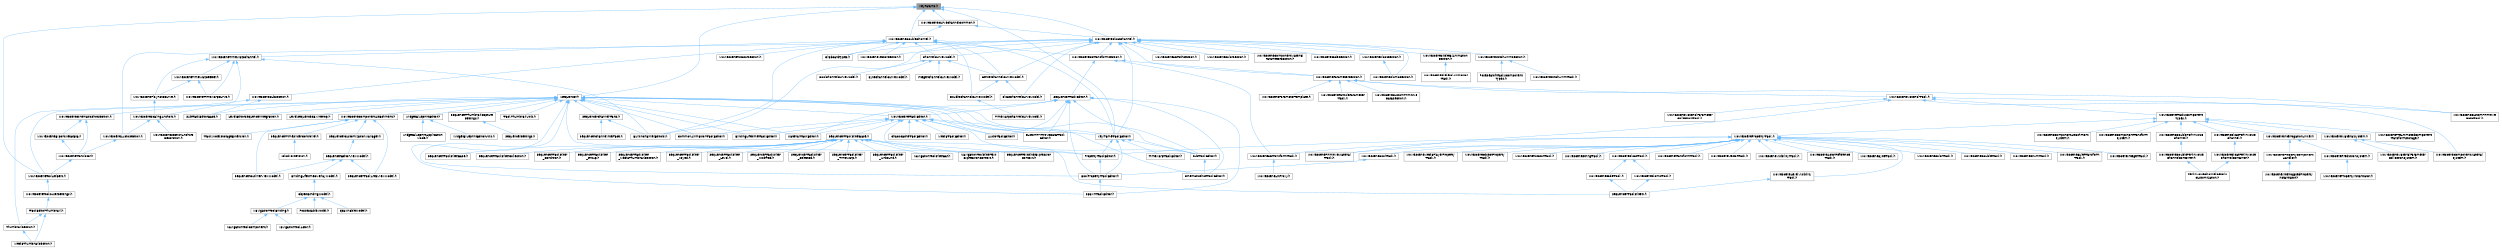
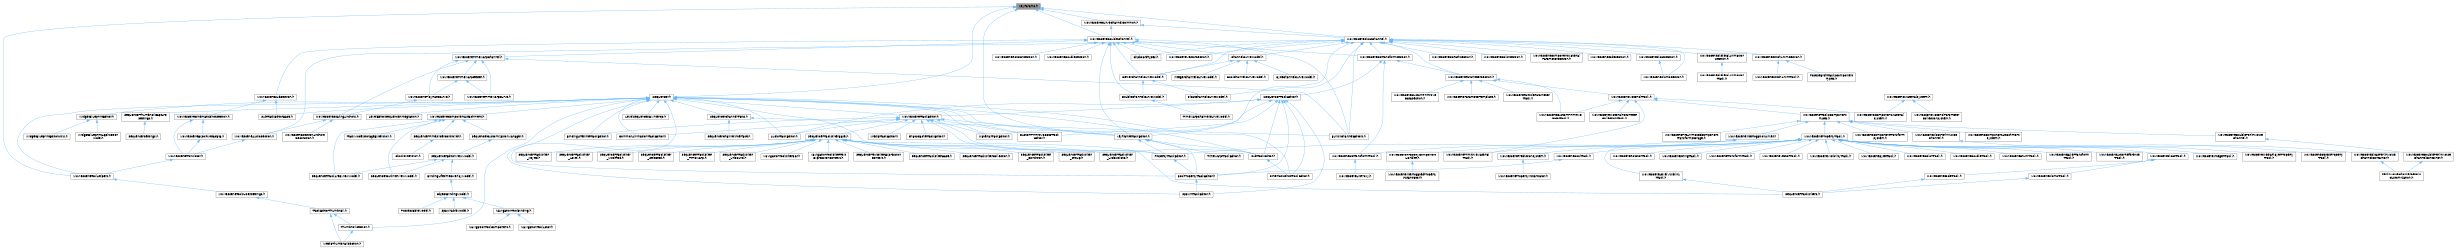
none -> (1068, 58)
(520, 117) -> none
(2269, 126) -> none
(638, 157) -> (1118, 157)
